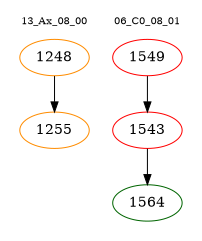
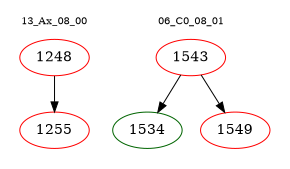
(55, 58) -> (55, 58)
(147, 89) -> (210, 89)
(55, 130) -> (55, 130)
(147, 203) -> (147, 130)
